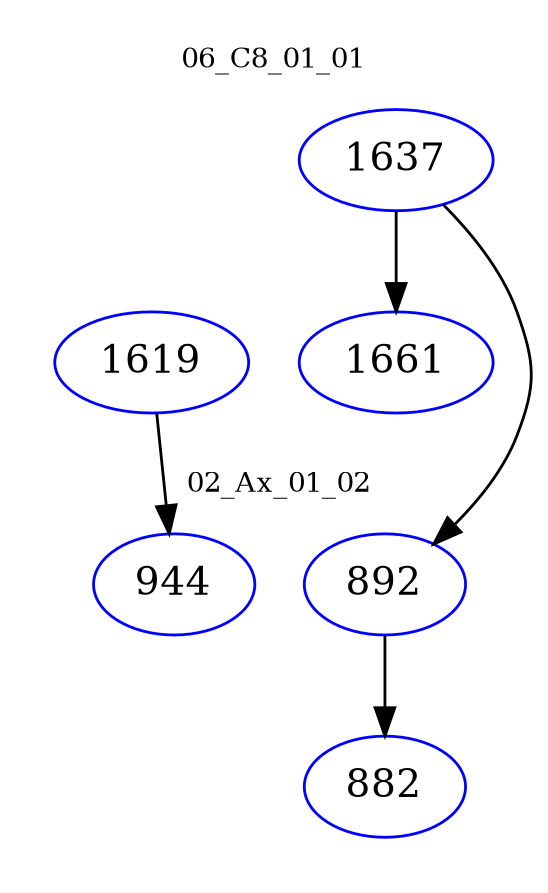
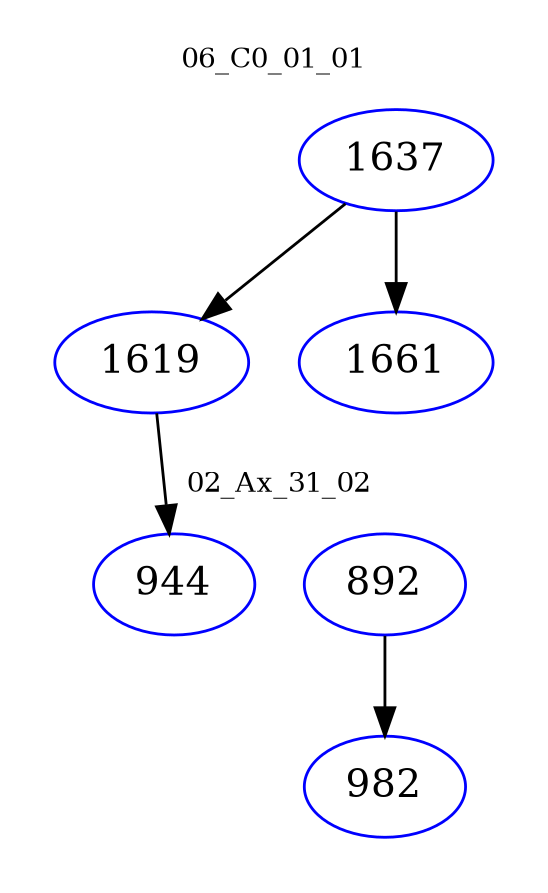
(274, 60) -> (274, 60)
(531, 372) -> (285, 252)
(280, 485) -> (280, 485)
(385, 787) -> (385, 787)
